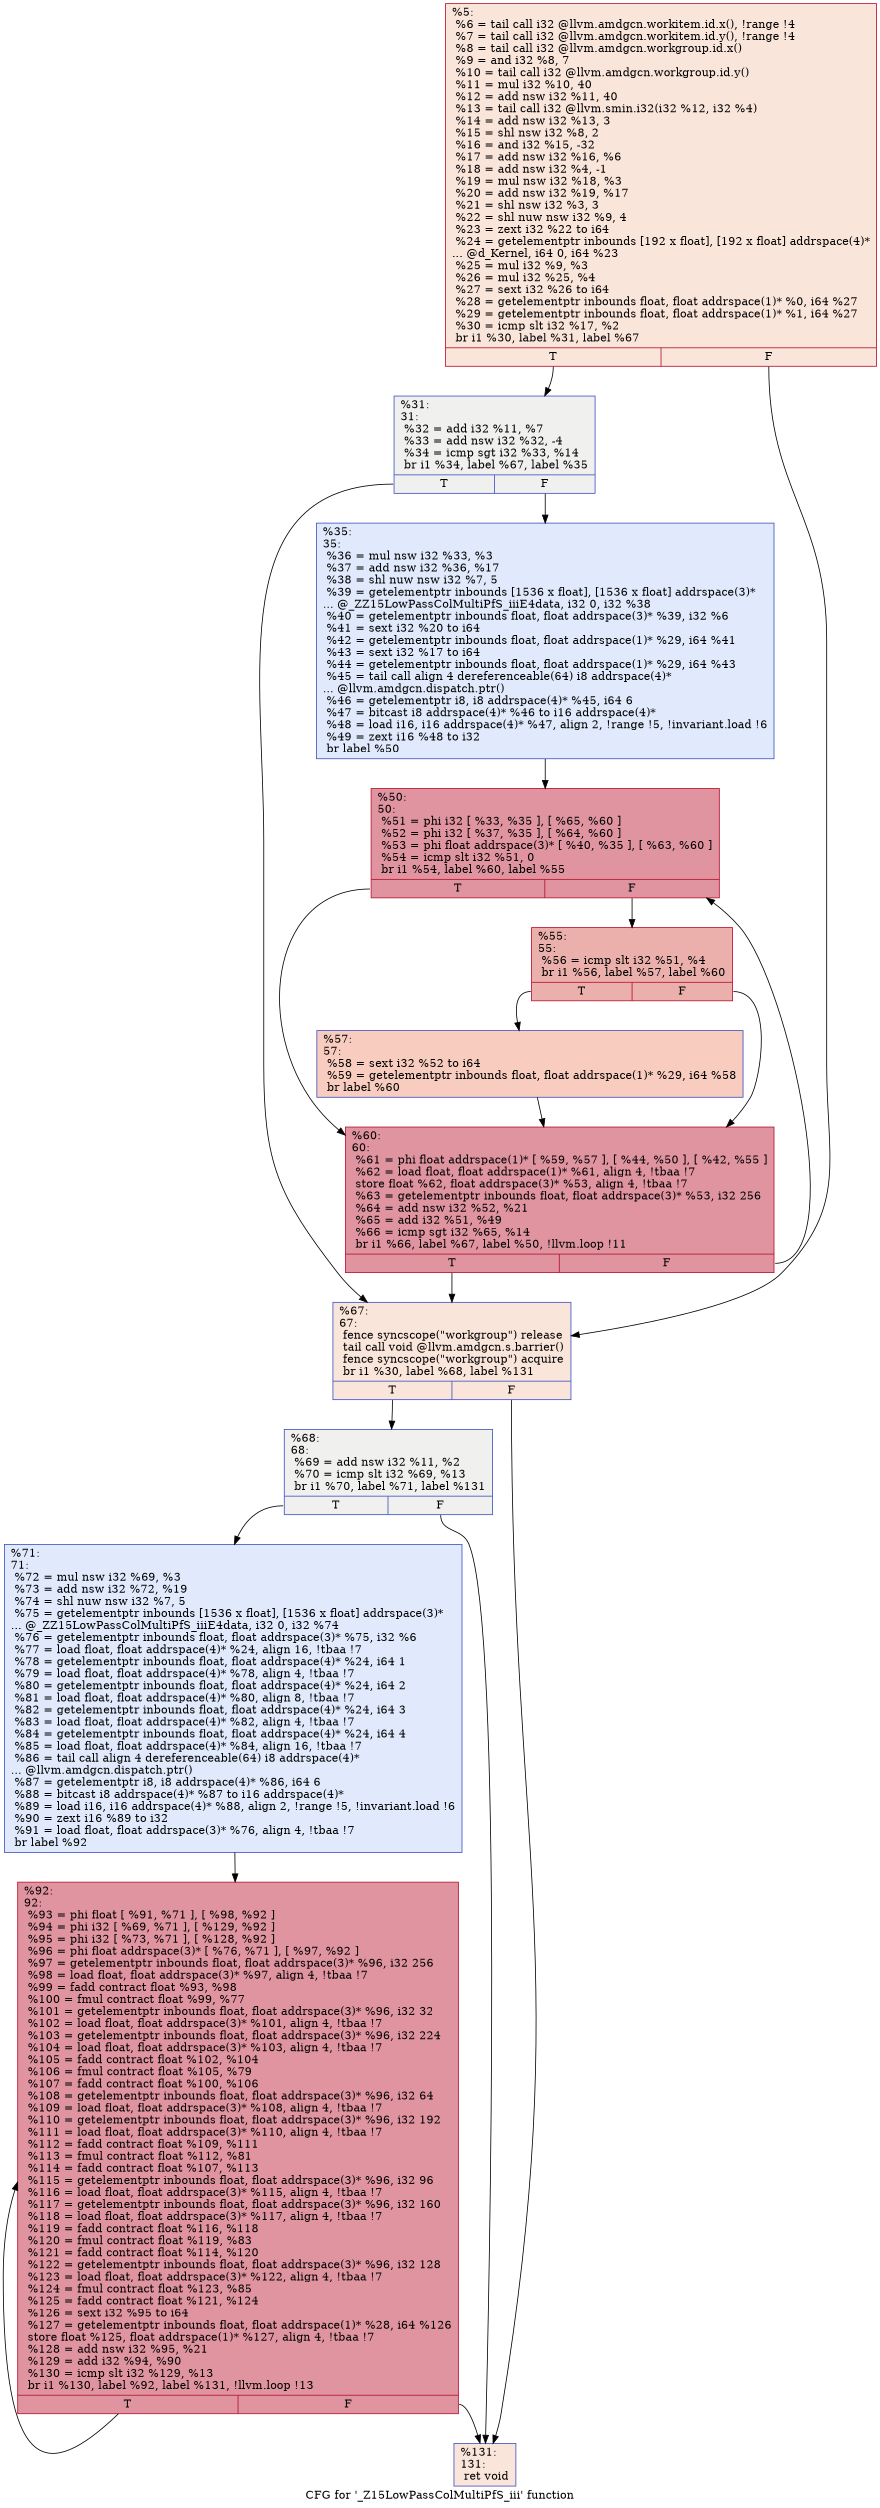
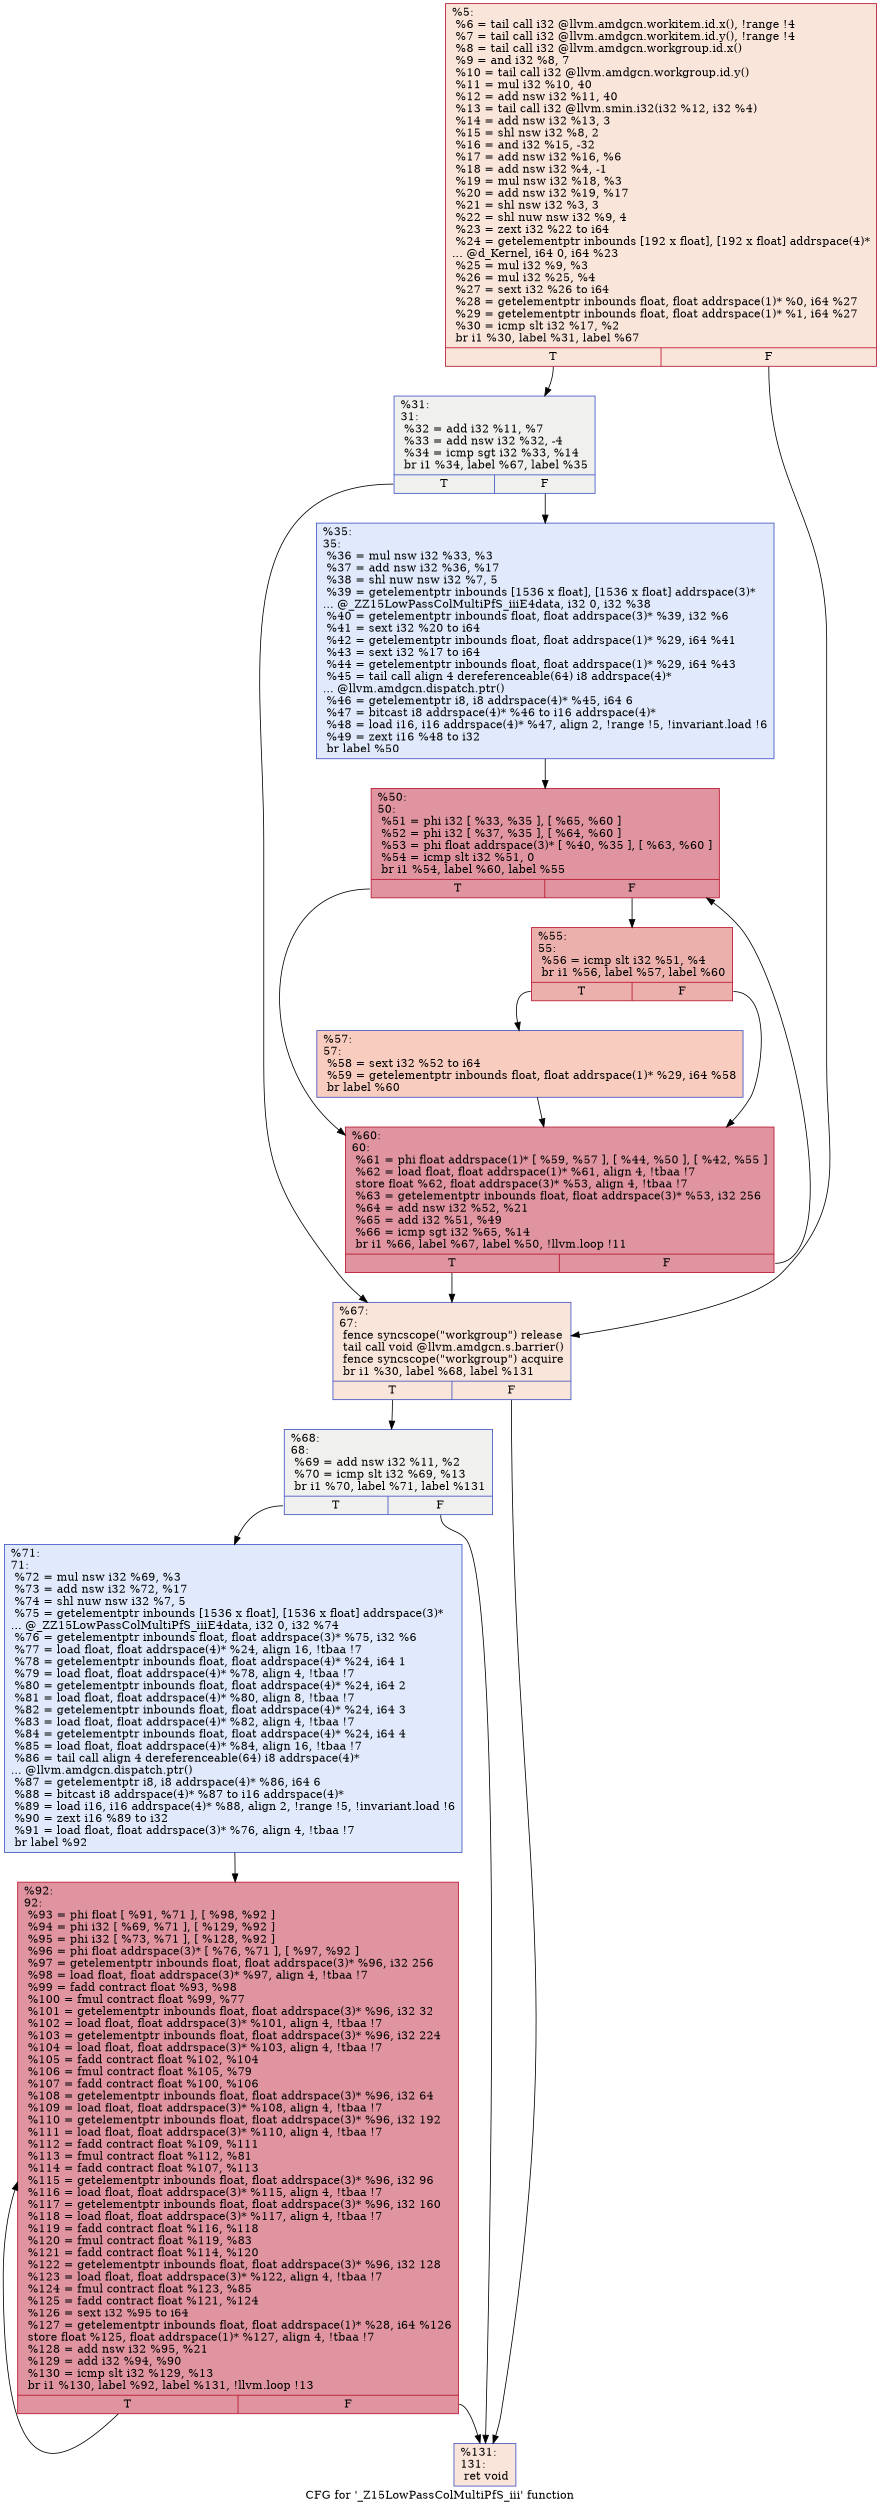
(99, 1589) -> (99, 1589)
